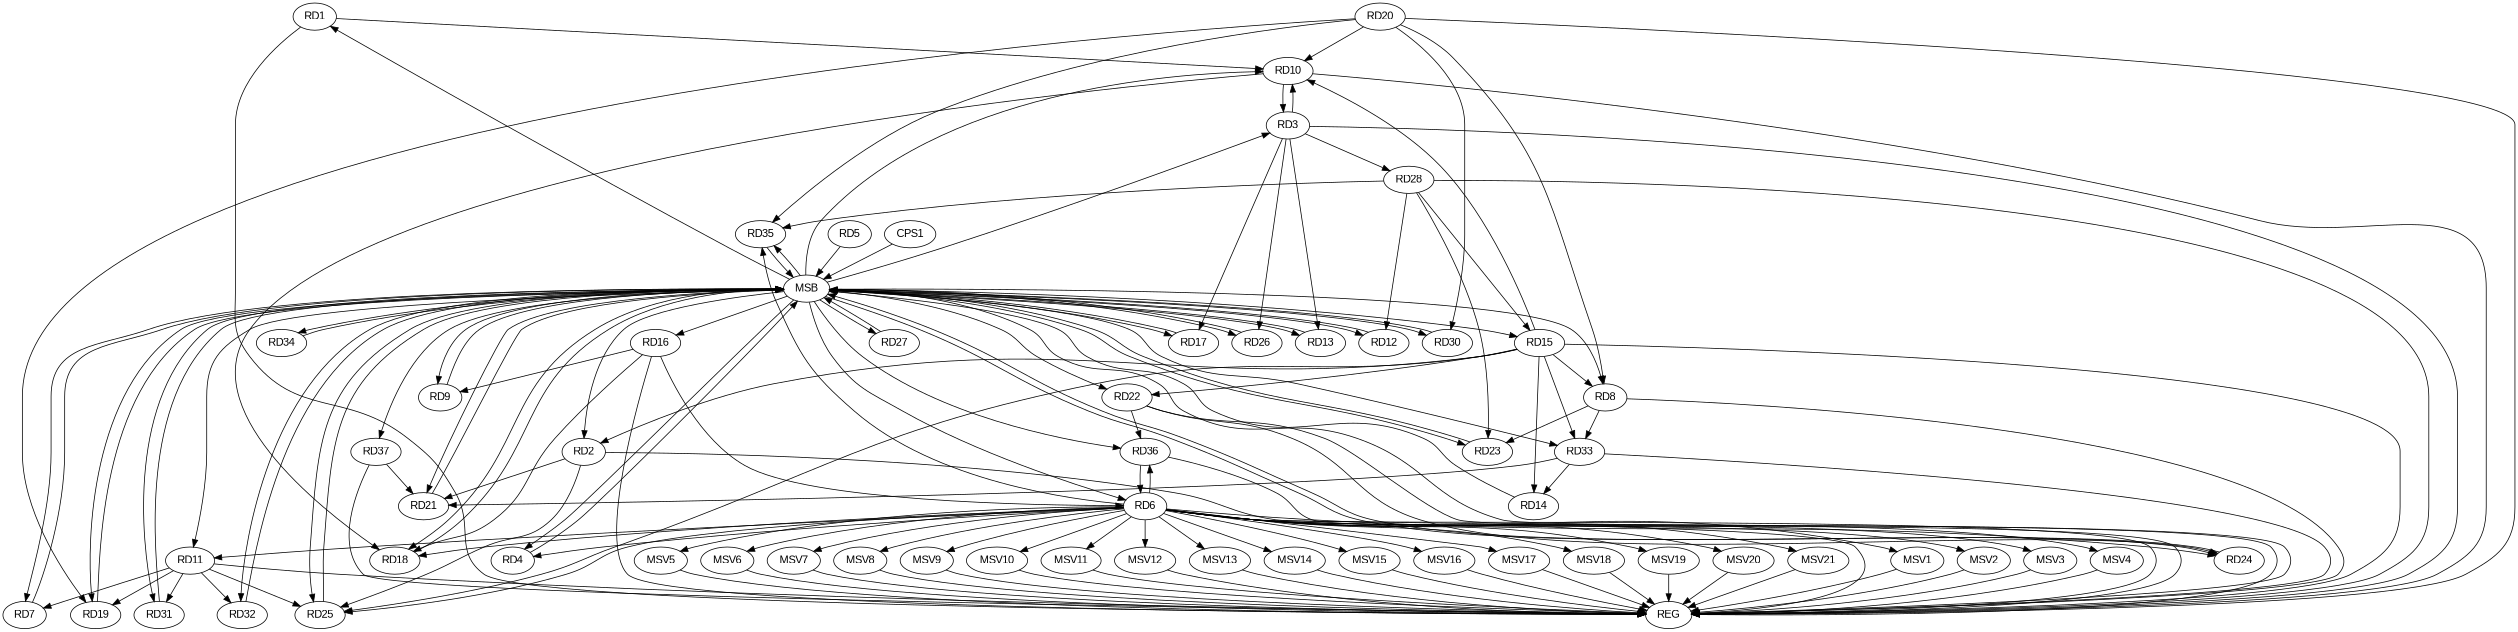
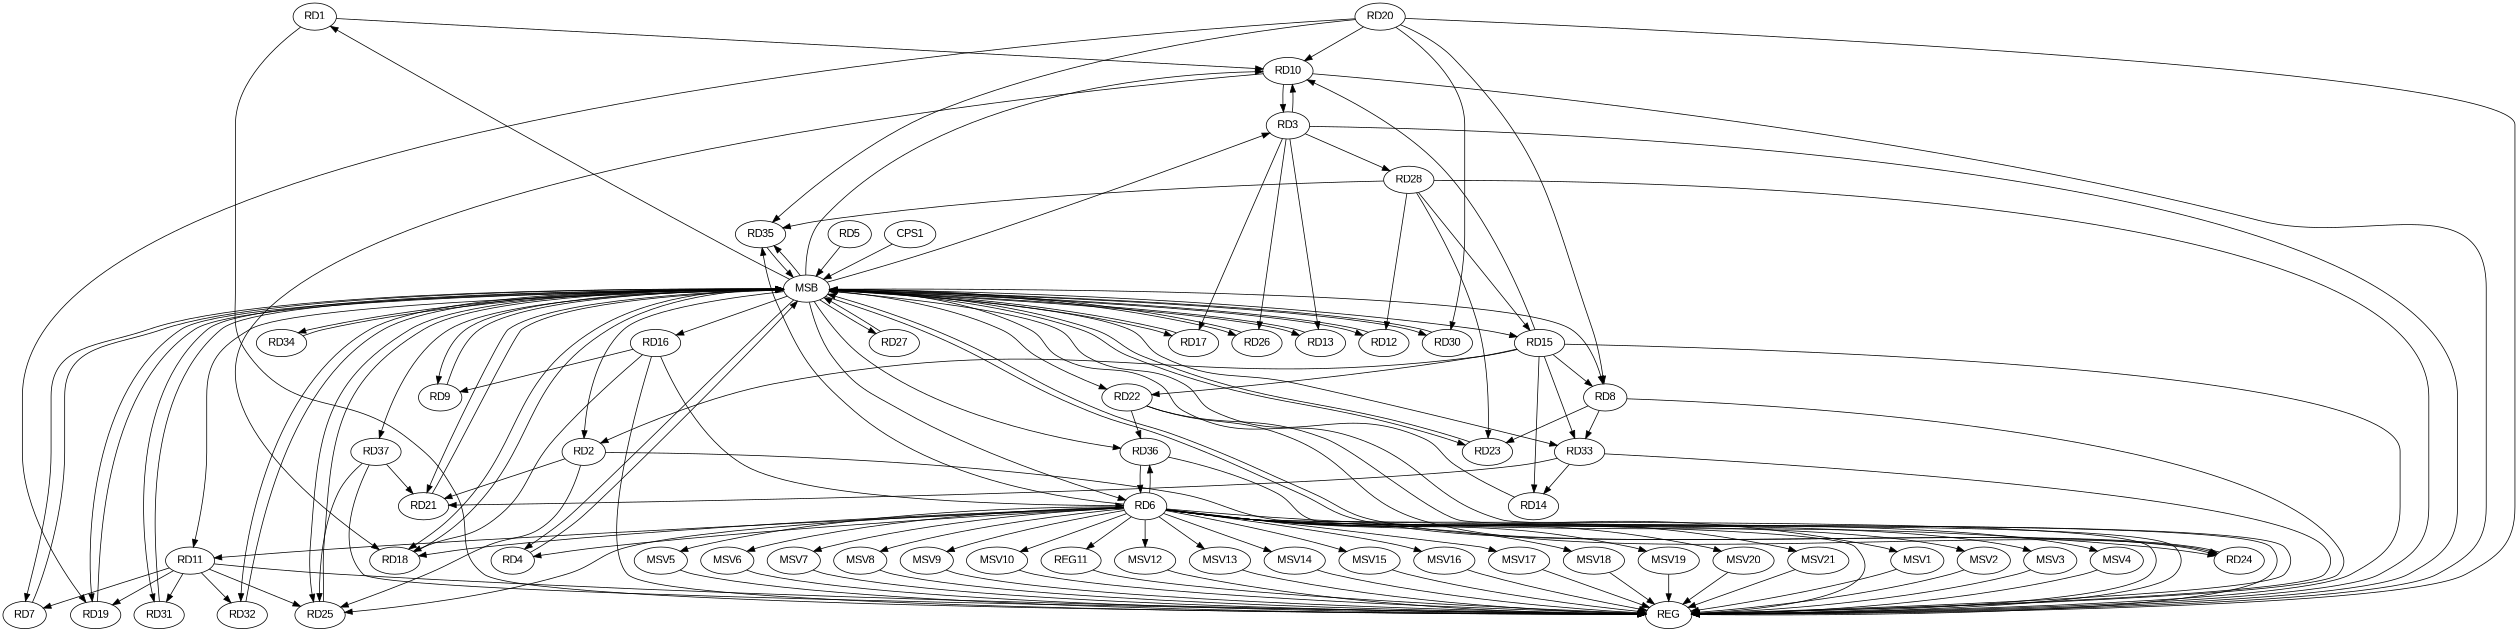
(923, 428) -> (332, 506)
(1071, 561) -> (1071, 561)
